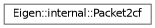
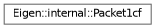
(78, 14) -> (78, 14)
